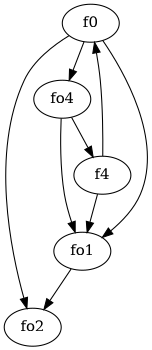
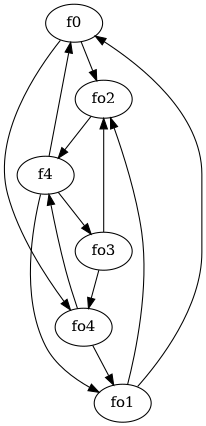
none -> (78, 133)
(145, 137) -> (202, 204)
none -> (104, 251)
